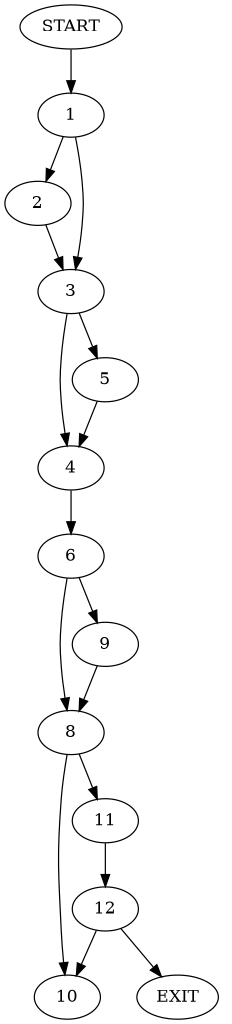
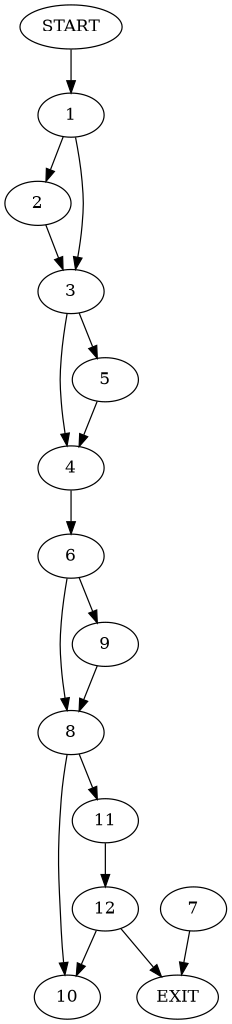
none -> (194, 909)
